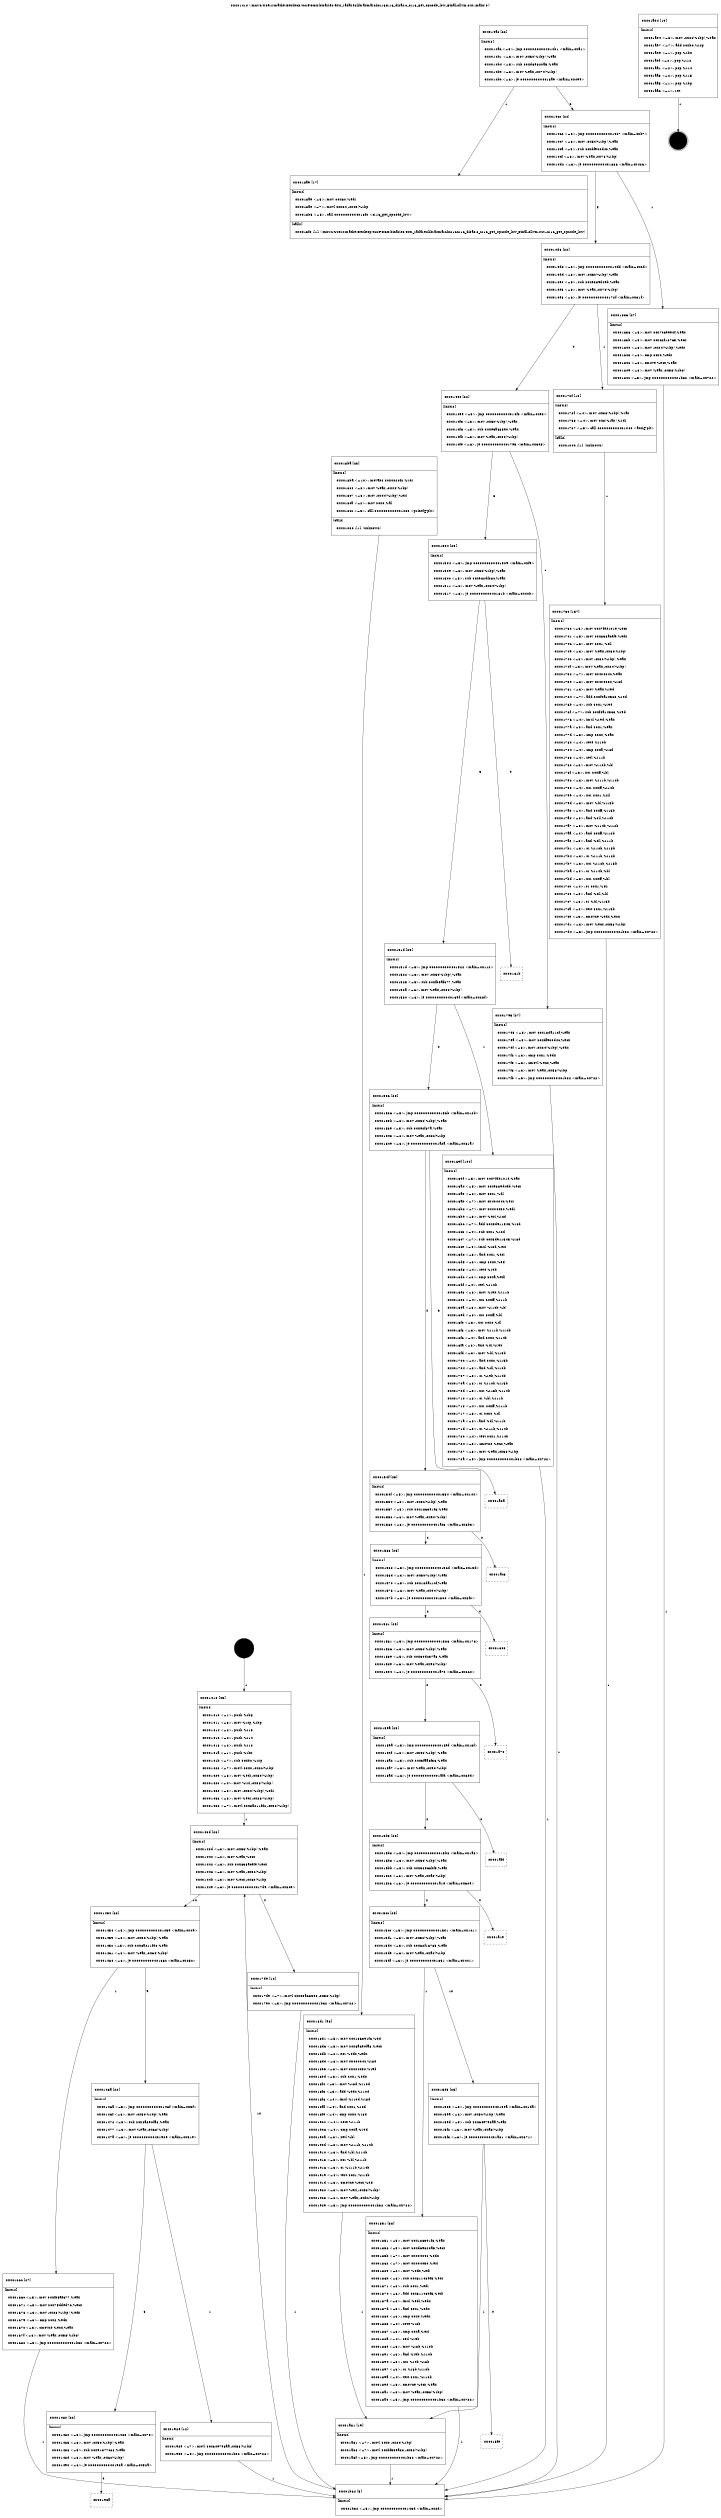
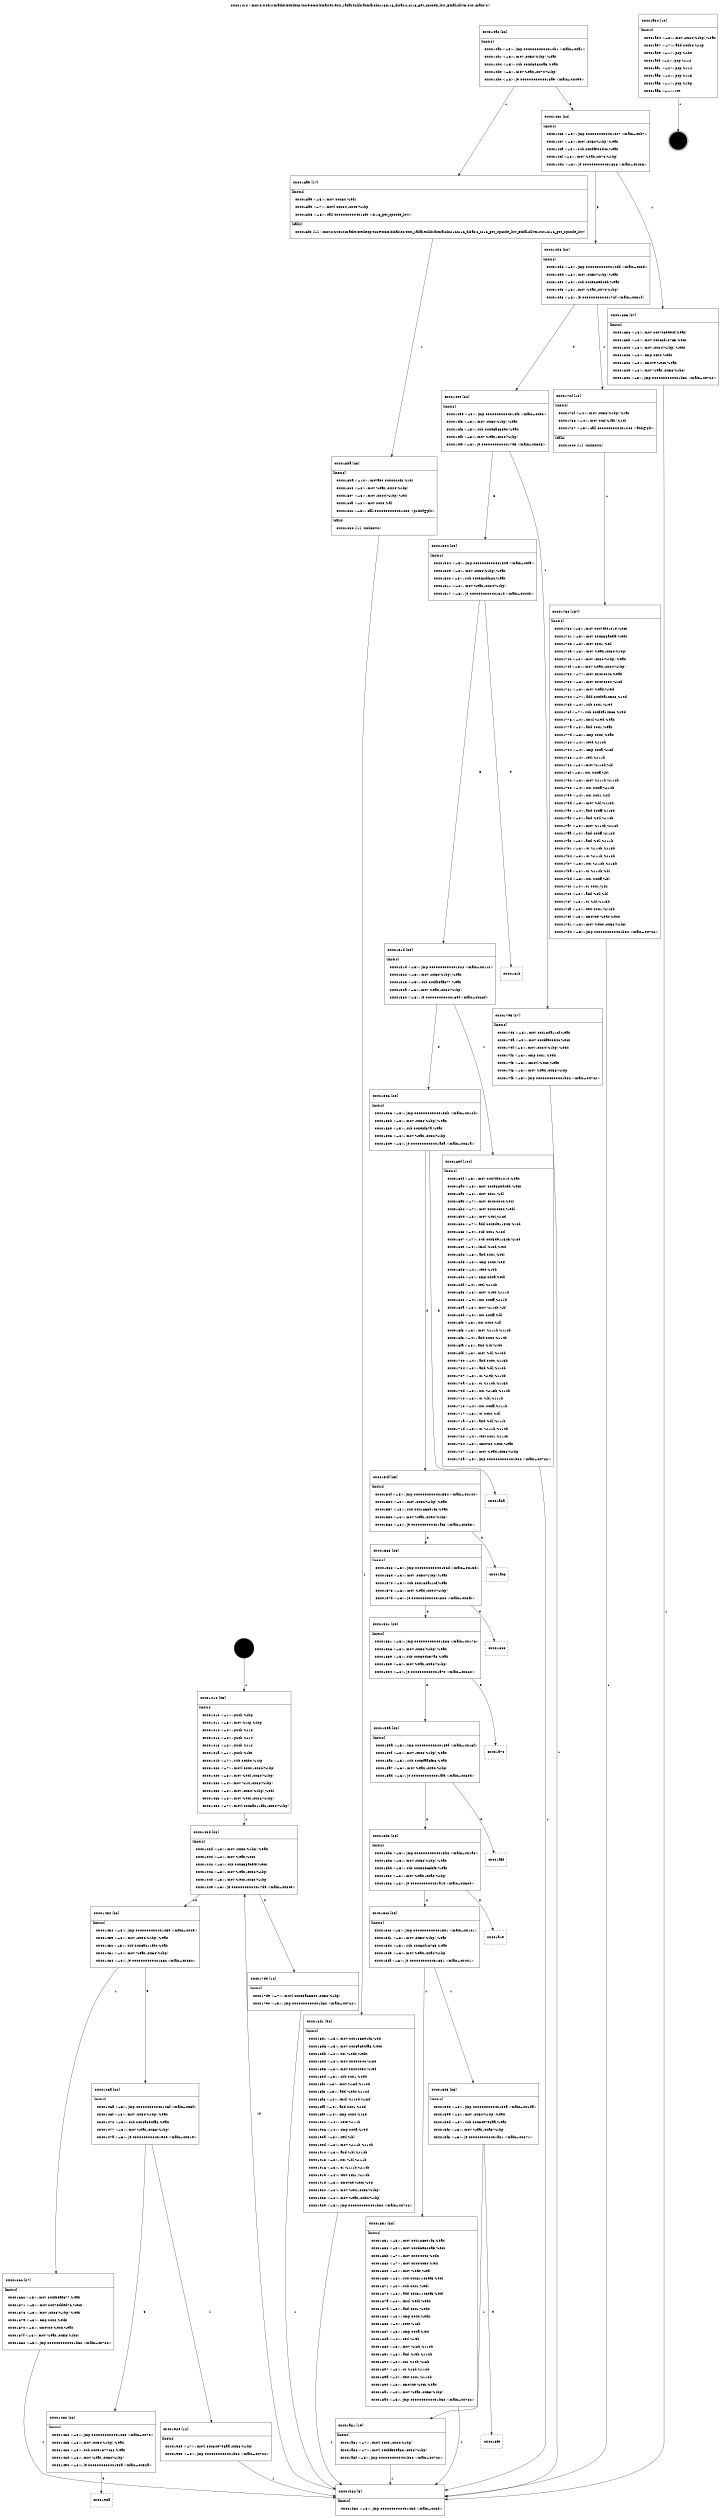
none -> (412, 346)
(451, 1991) -> (451, 1991)
(341, 2316) -> (318, 2350)
